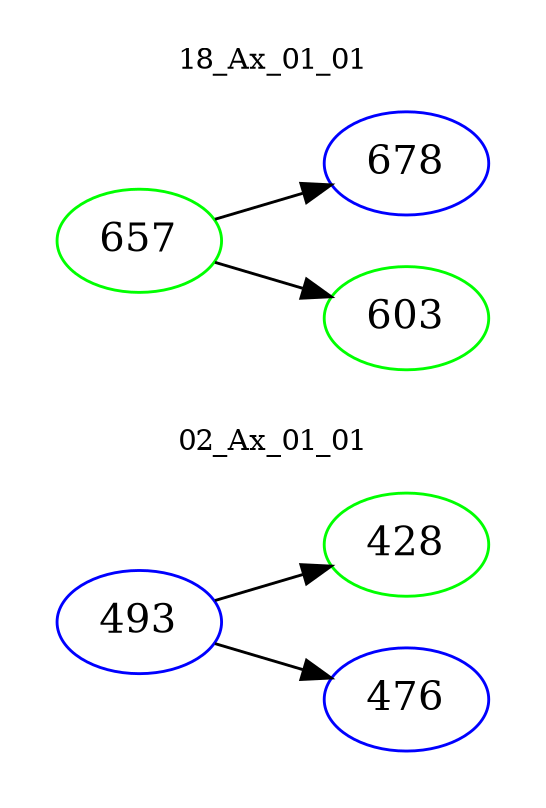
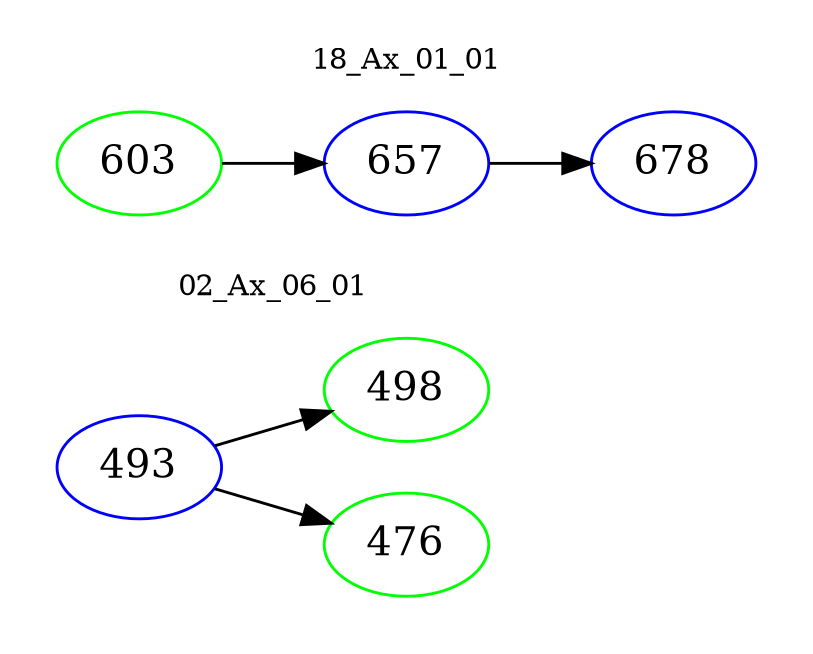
(139, 241) -> (406, 163)
(259, 275) -> (259, 163)
(273, 443) -> (273, 288)
(406, 545) -> (406, 390)
(406, 699) -> (406, 545)
